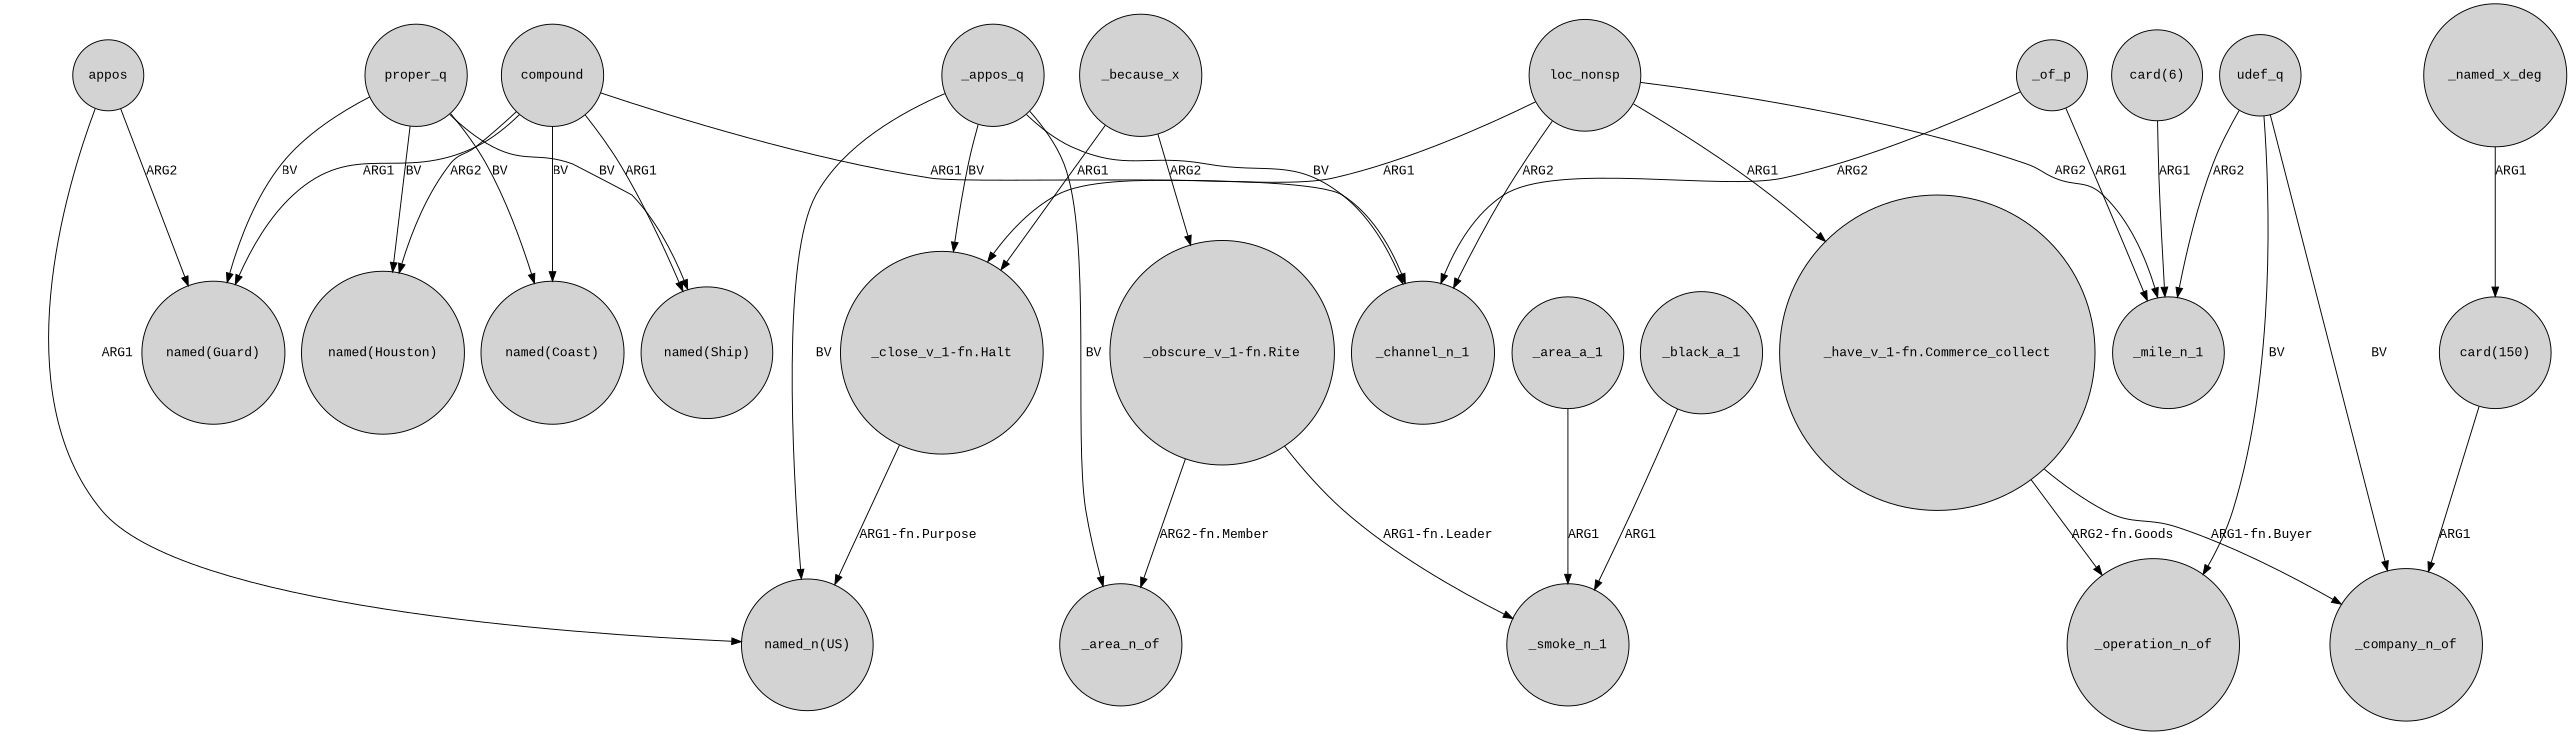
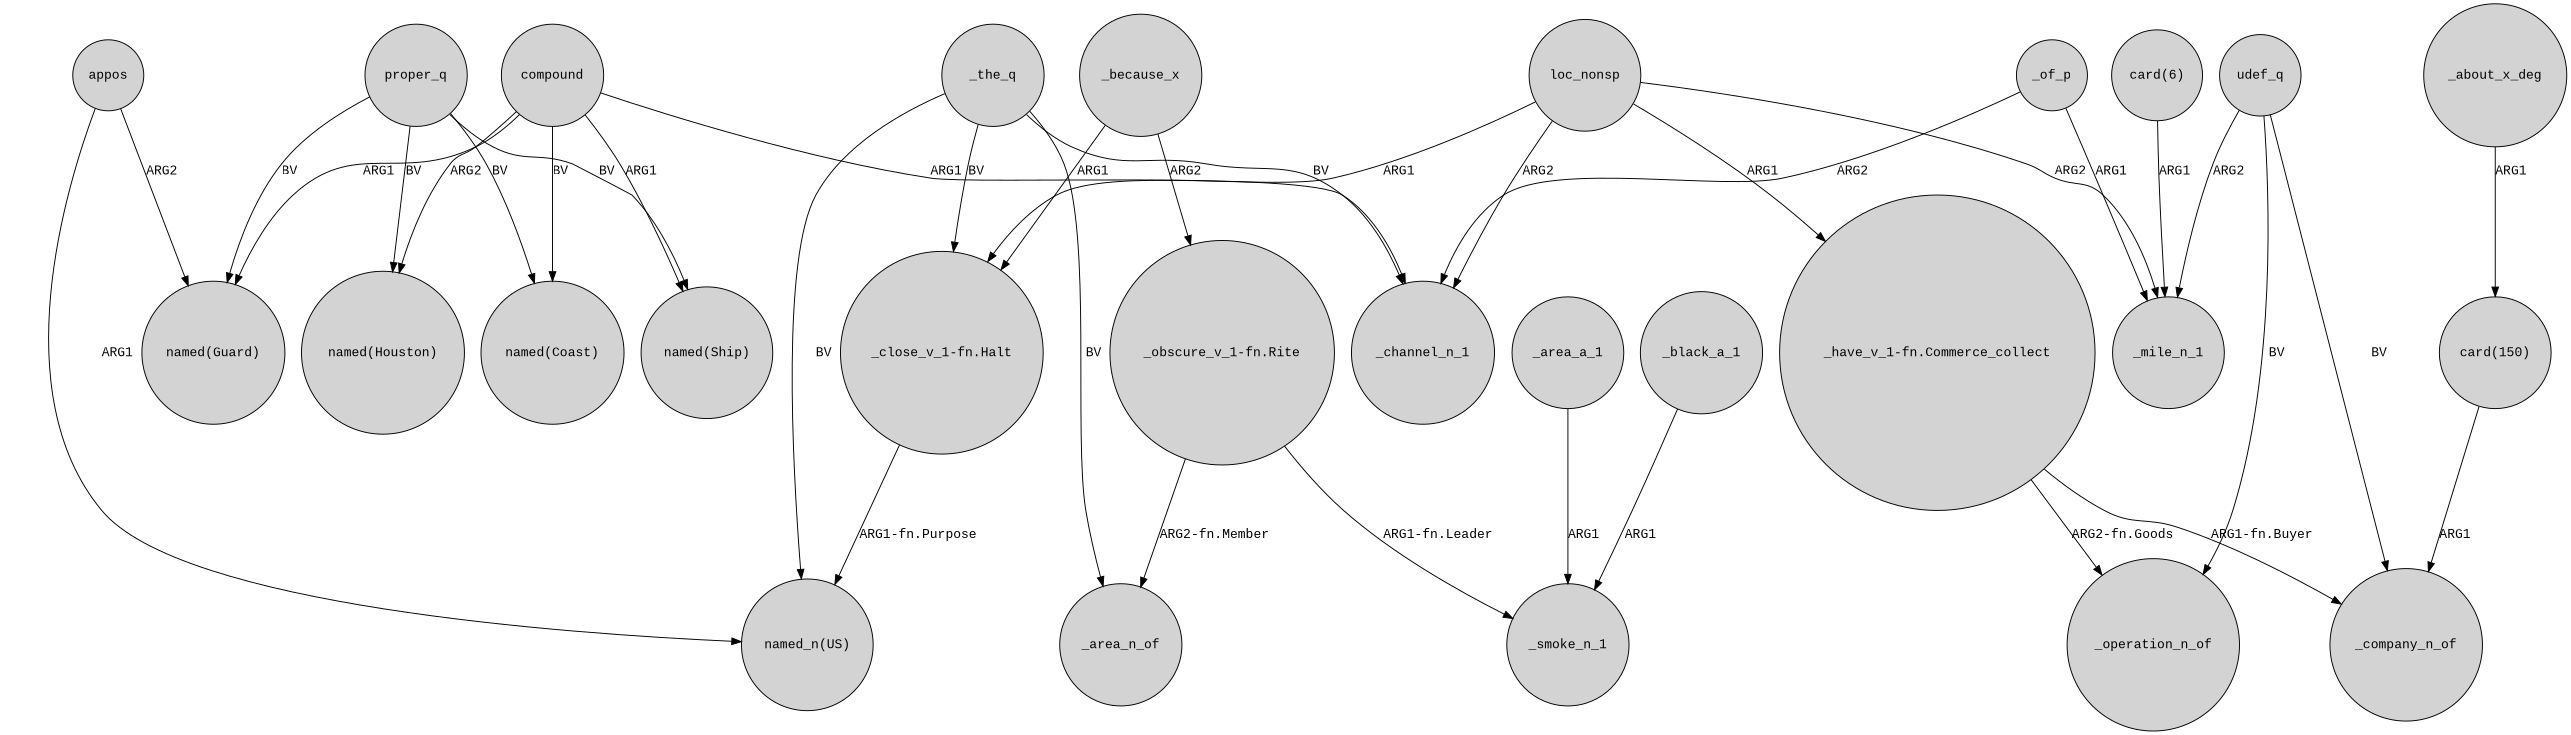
(993, 75) -> (993, 75)
(2495, 75) -> (2495, 75)
